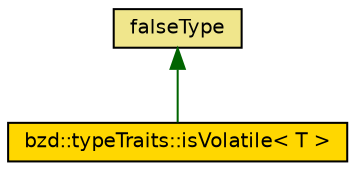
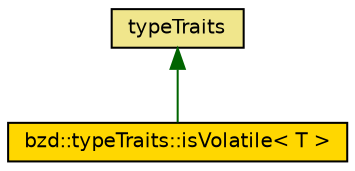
(178, 28) -> (178, 28)
